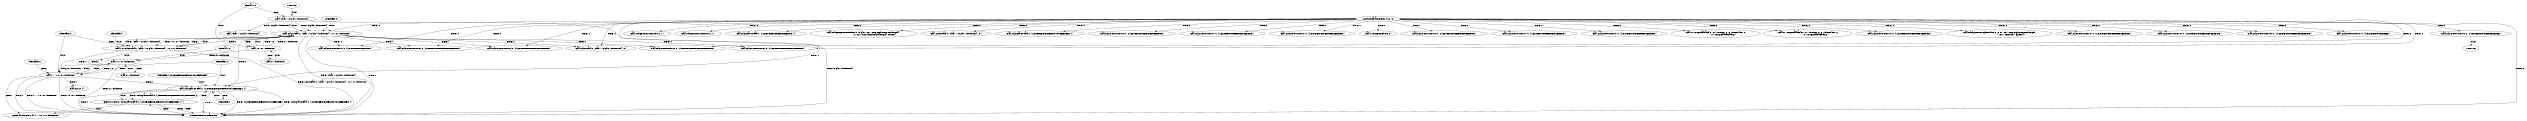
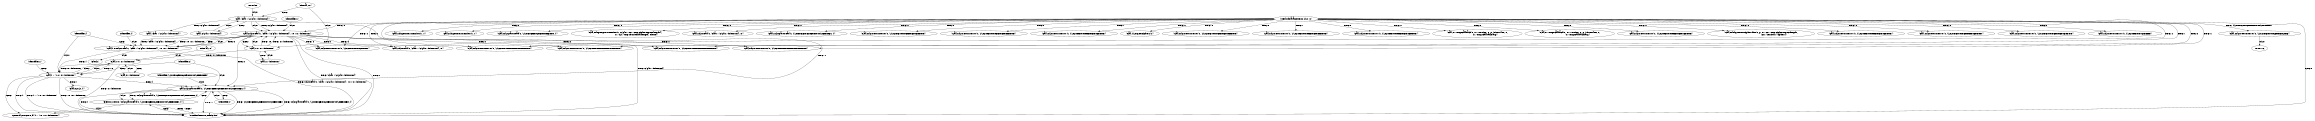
(977, 26) -> (727, 26)
(1382, 26) -> (1209, 26)
(2442, 26) -> (2249, 26)
none -> (209, 34)
(2520, 68) -> (2309, 68)
